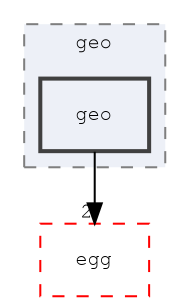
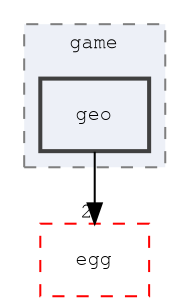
(95, 43) -> (95, 43)
